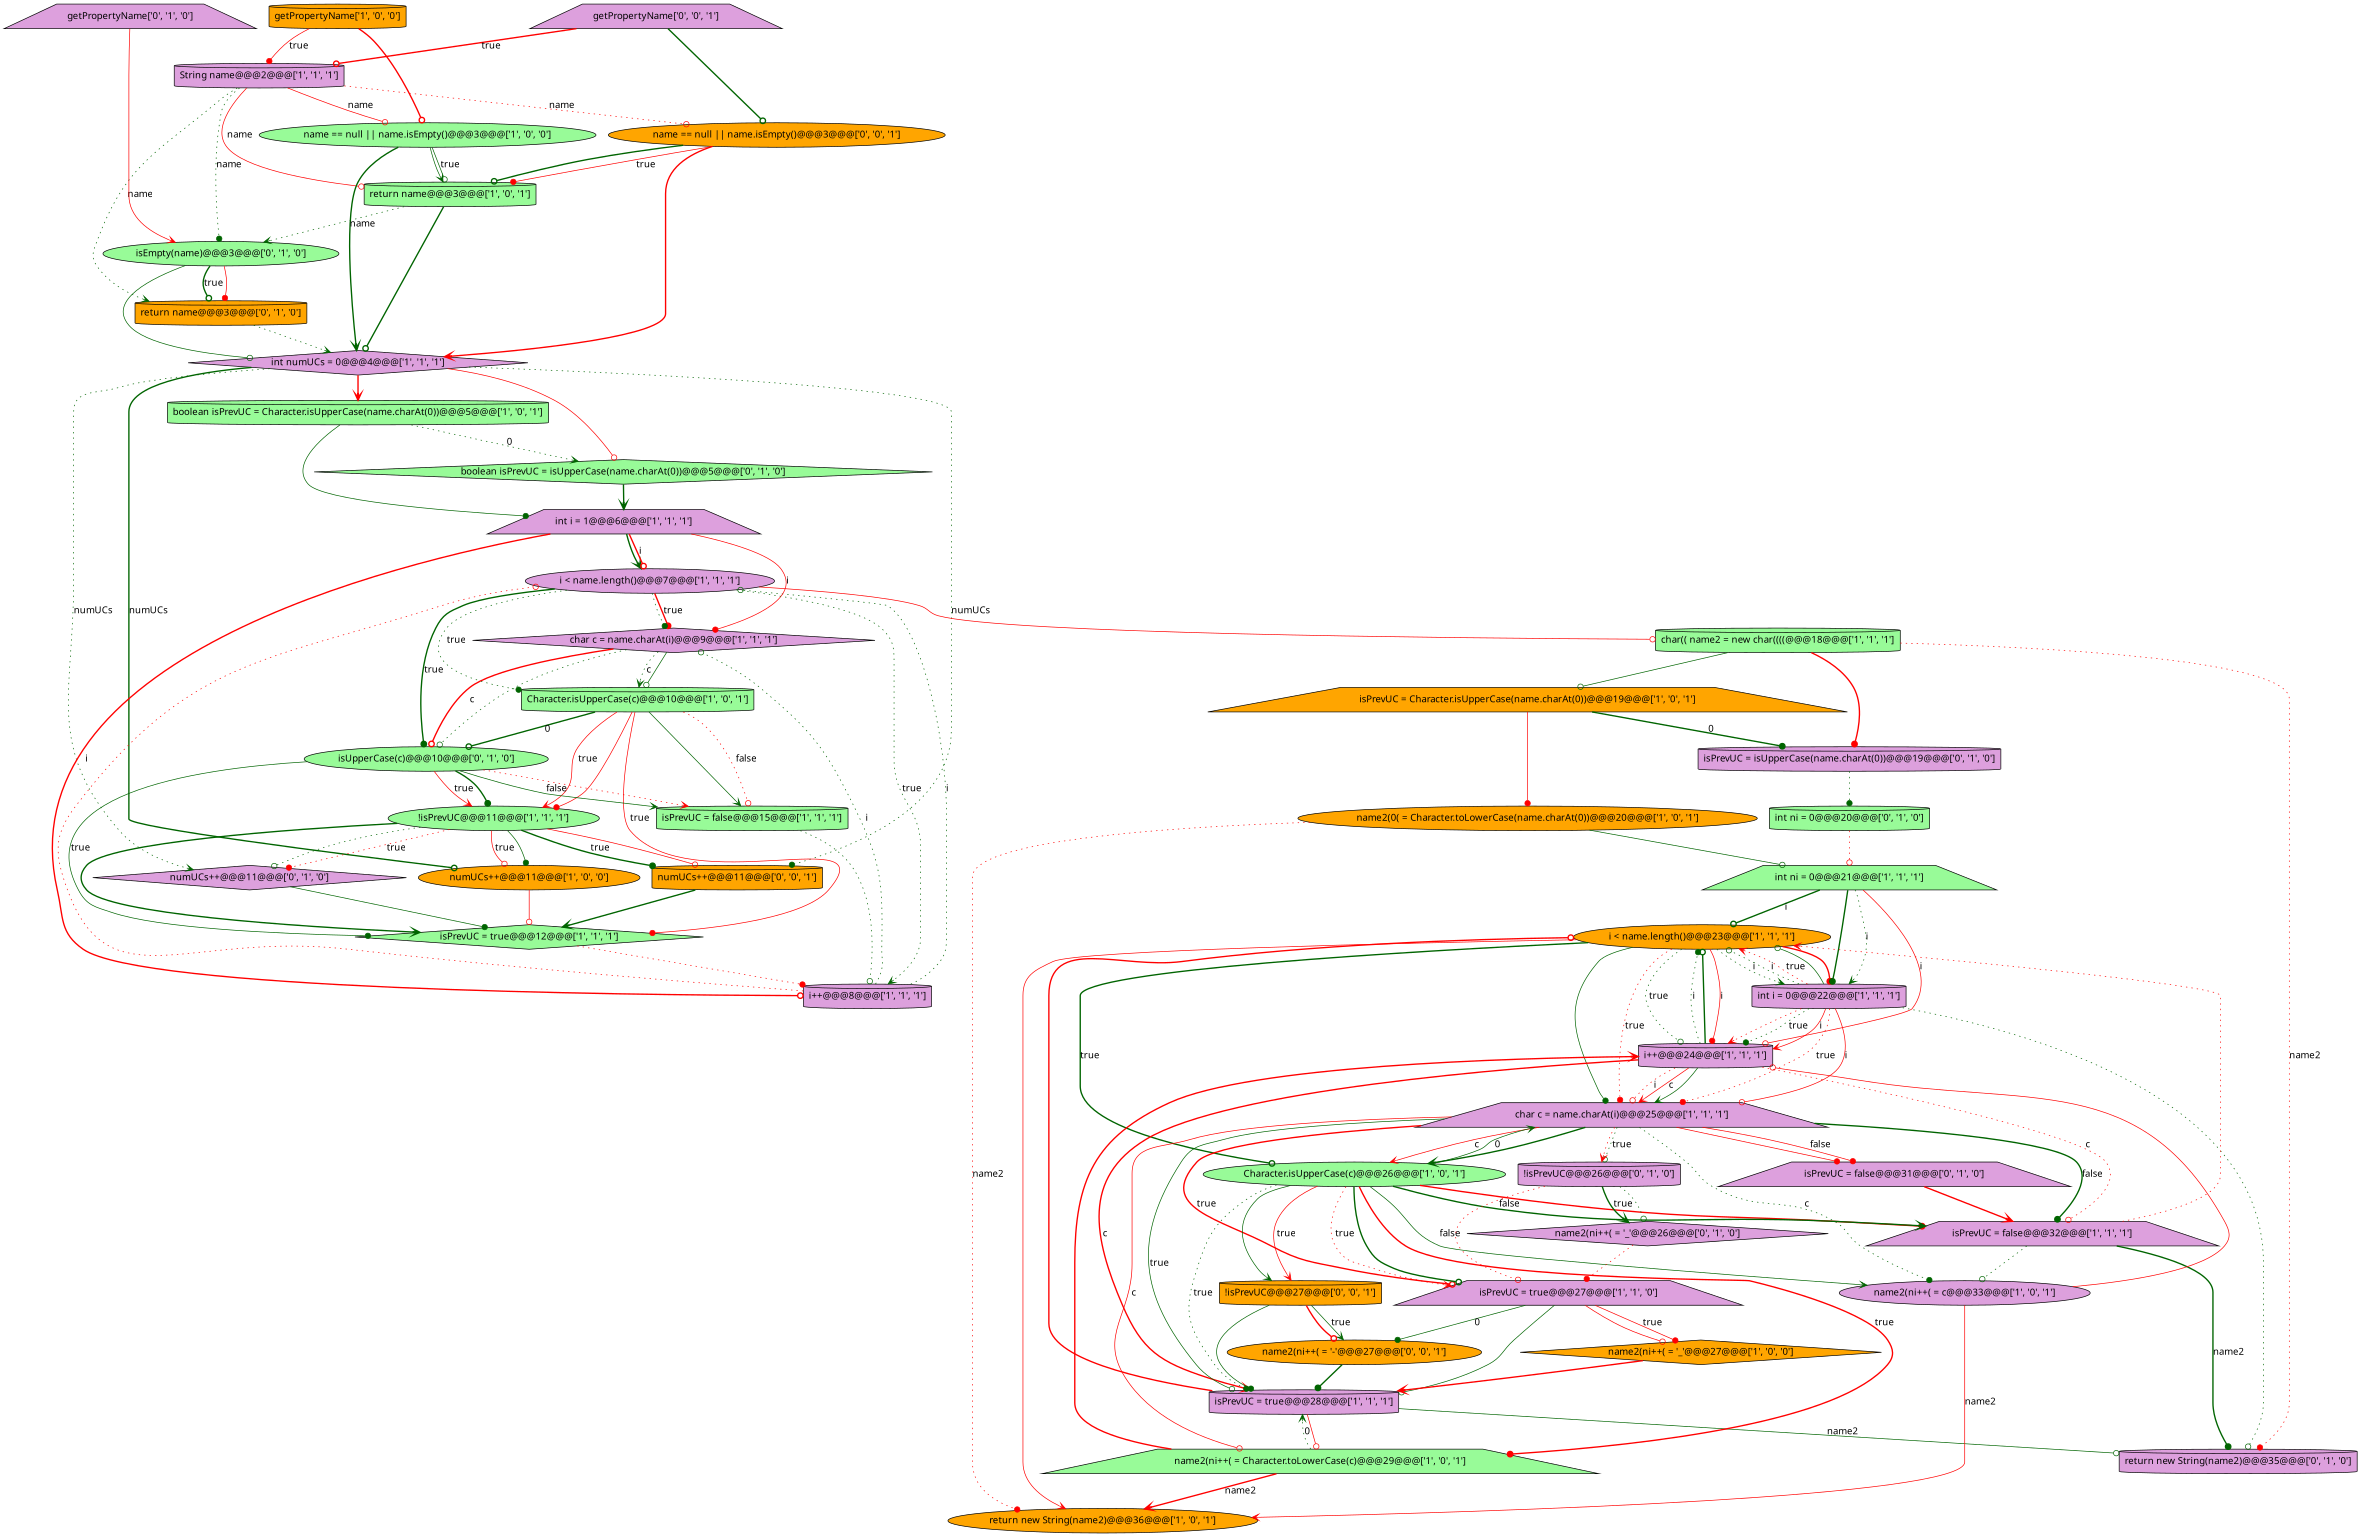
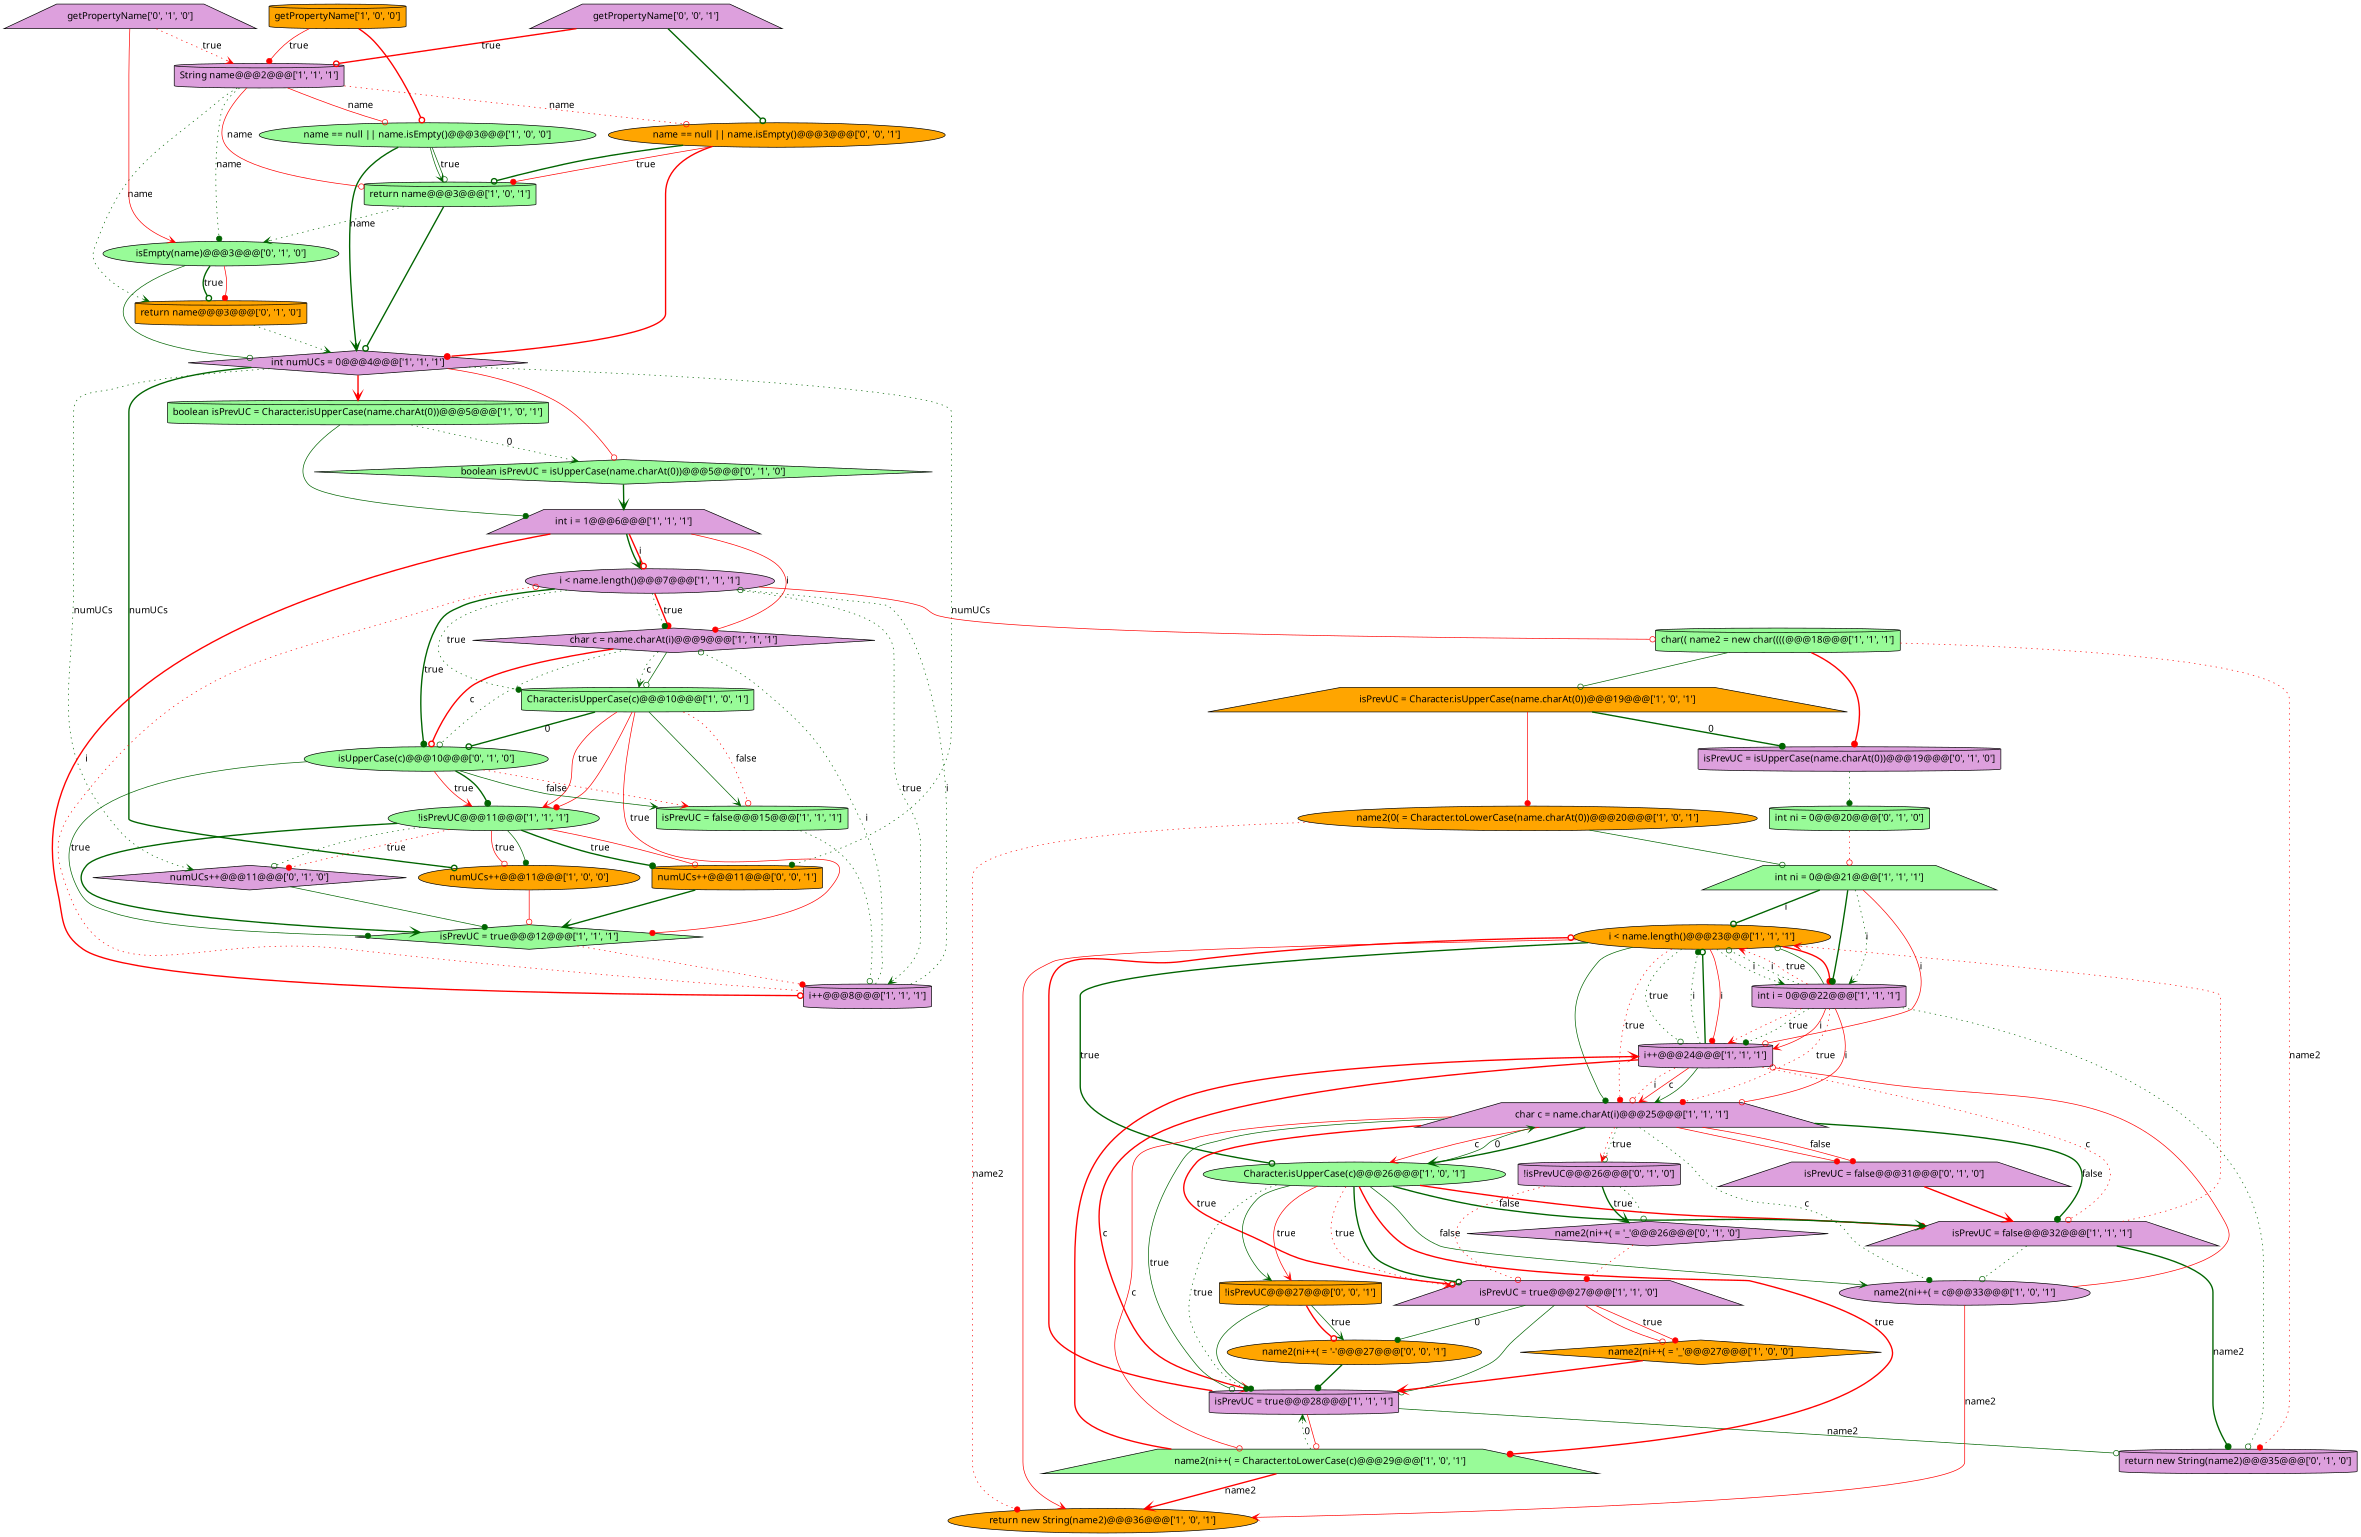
none -> (192, 45)
(655, 324) -> (655, 324)
